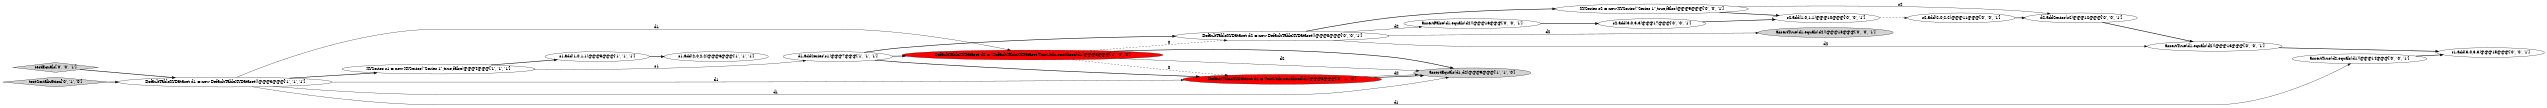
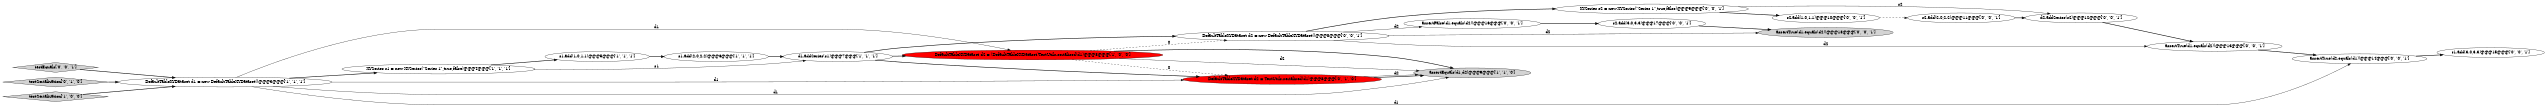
(1737, 21) -> (1733, 28)
(2357, 50) -> (2286, 52)
none -> (774, 57)
none -> (56, 97)
